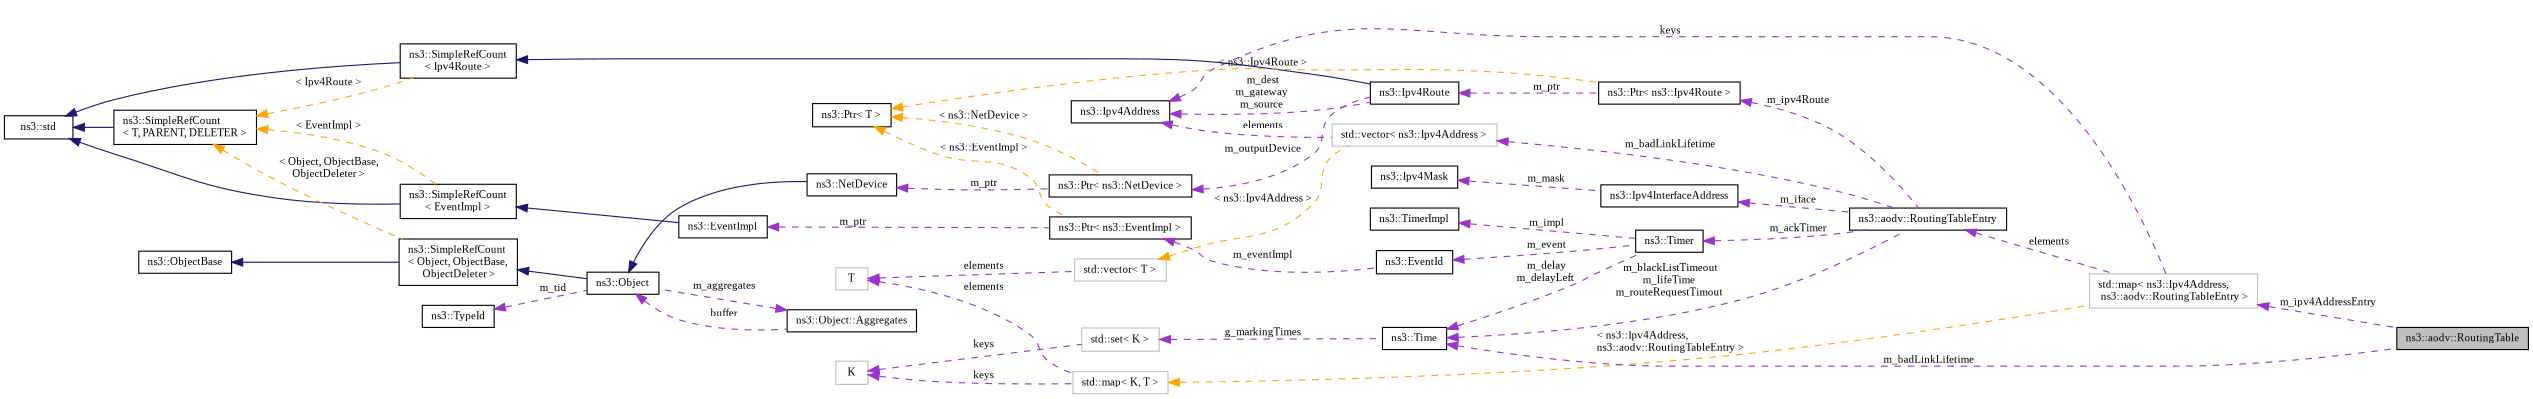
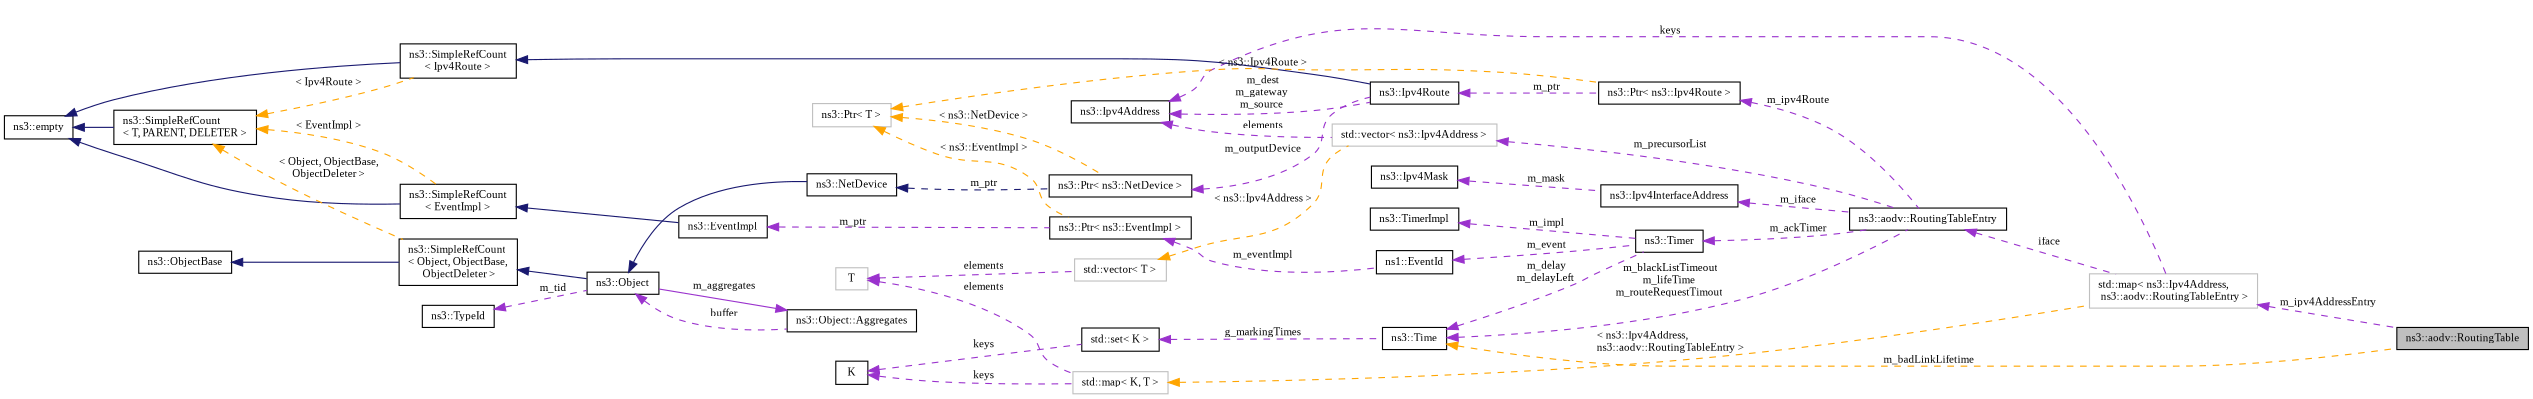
(852, 115) -> (852, 115)
(39, 127) -> (39, 127)
(1669, 144) -> (1669, 144)
(979, 190) -> (979, 190)
(2048, 242) -> (2048, 242)
(1415, 262) -> (1415, 262)
(718, 299) -> (718, 299)
(1120, 340) -> (1120, 340)
(1927, 366) -> (1927, 366)
(852, 373) -> (852, 373)
